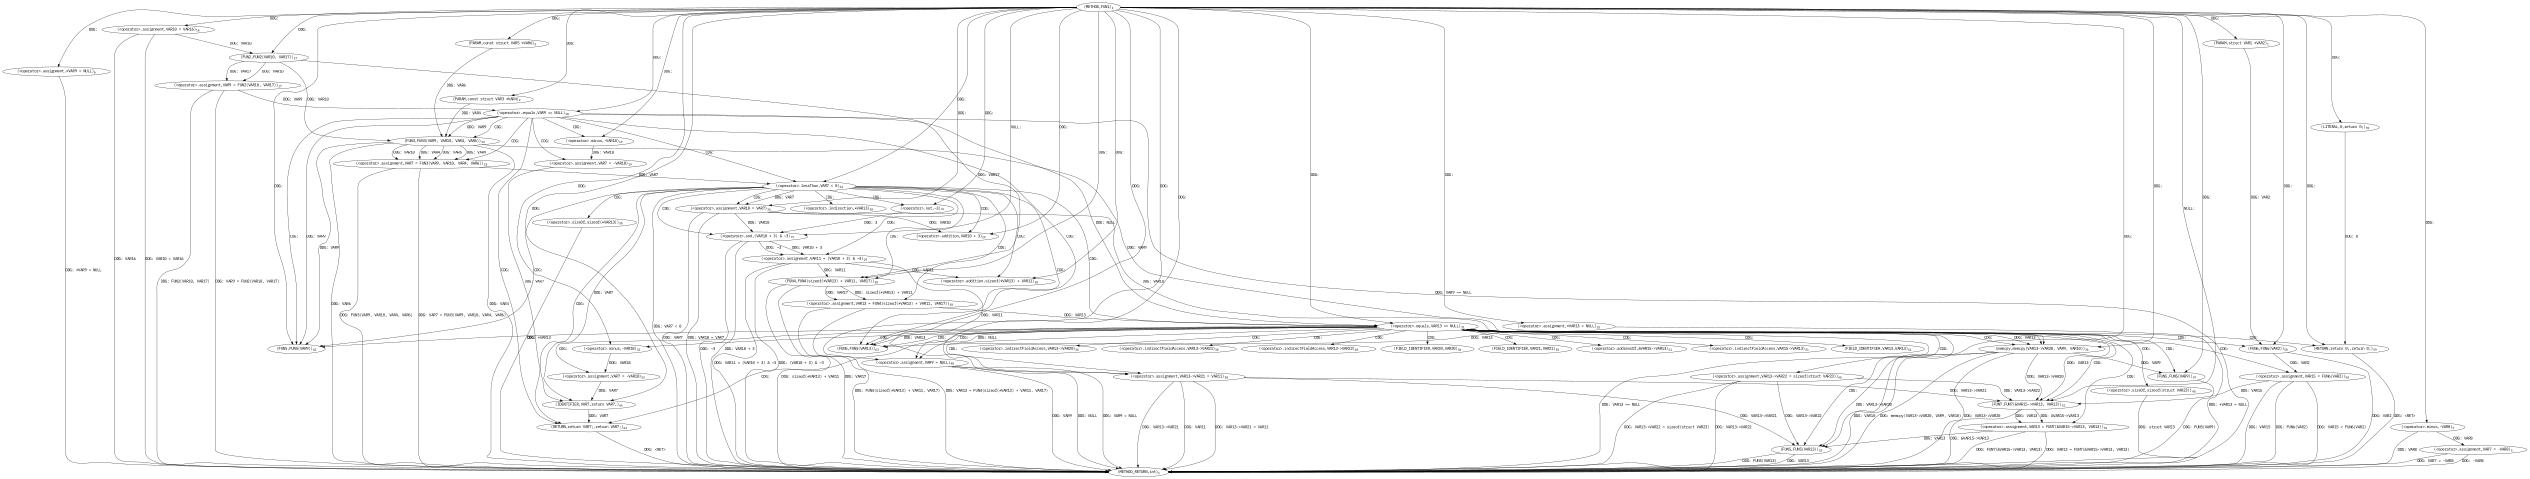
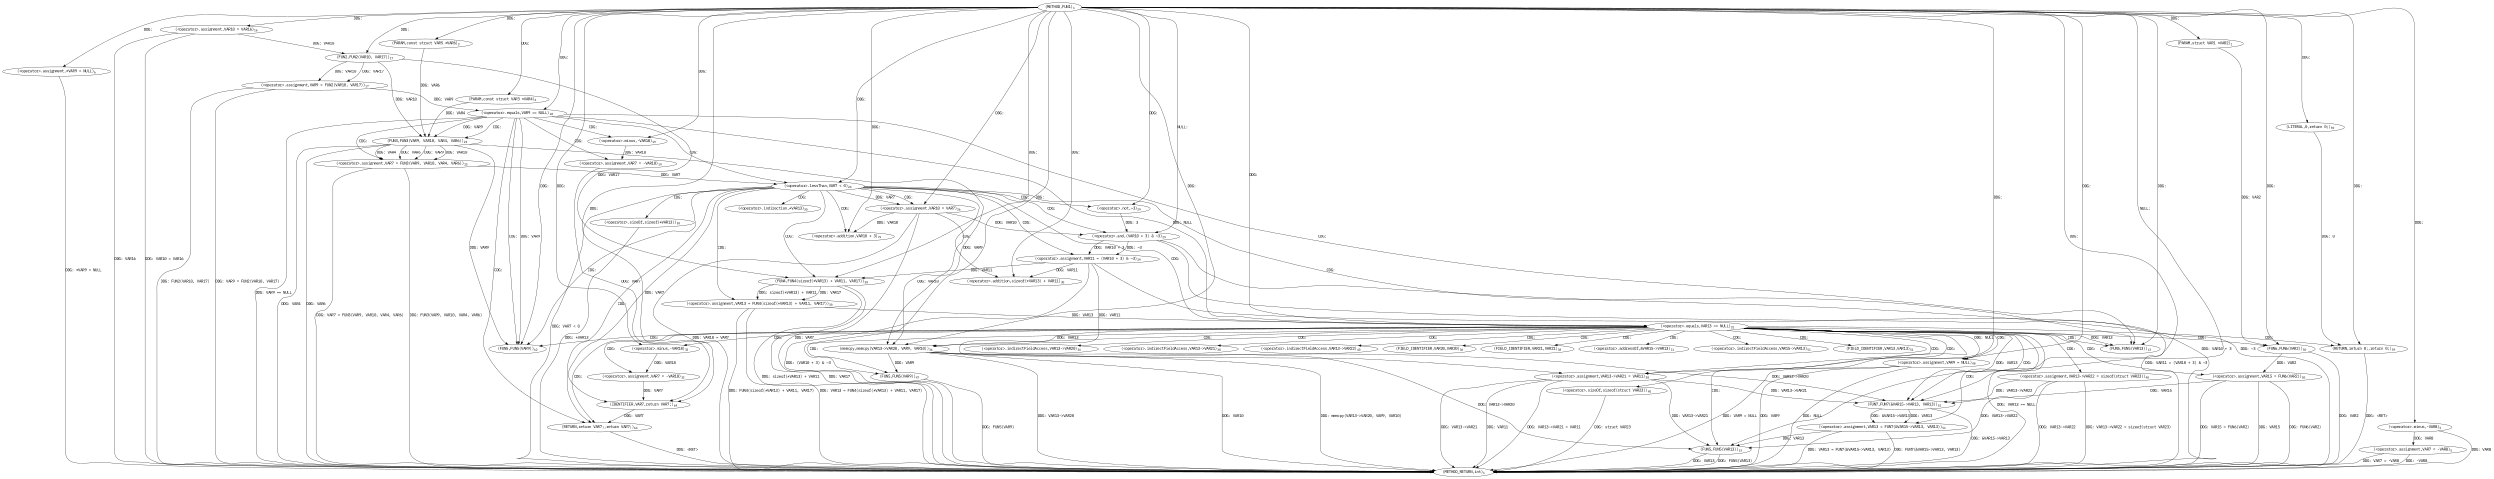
(1559, 327) -> none
